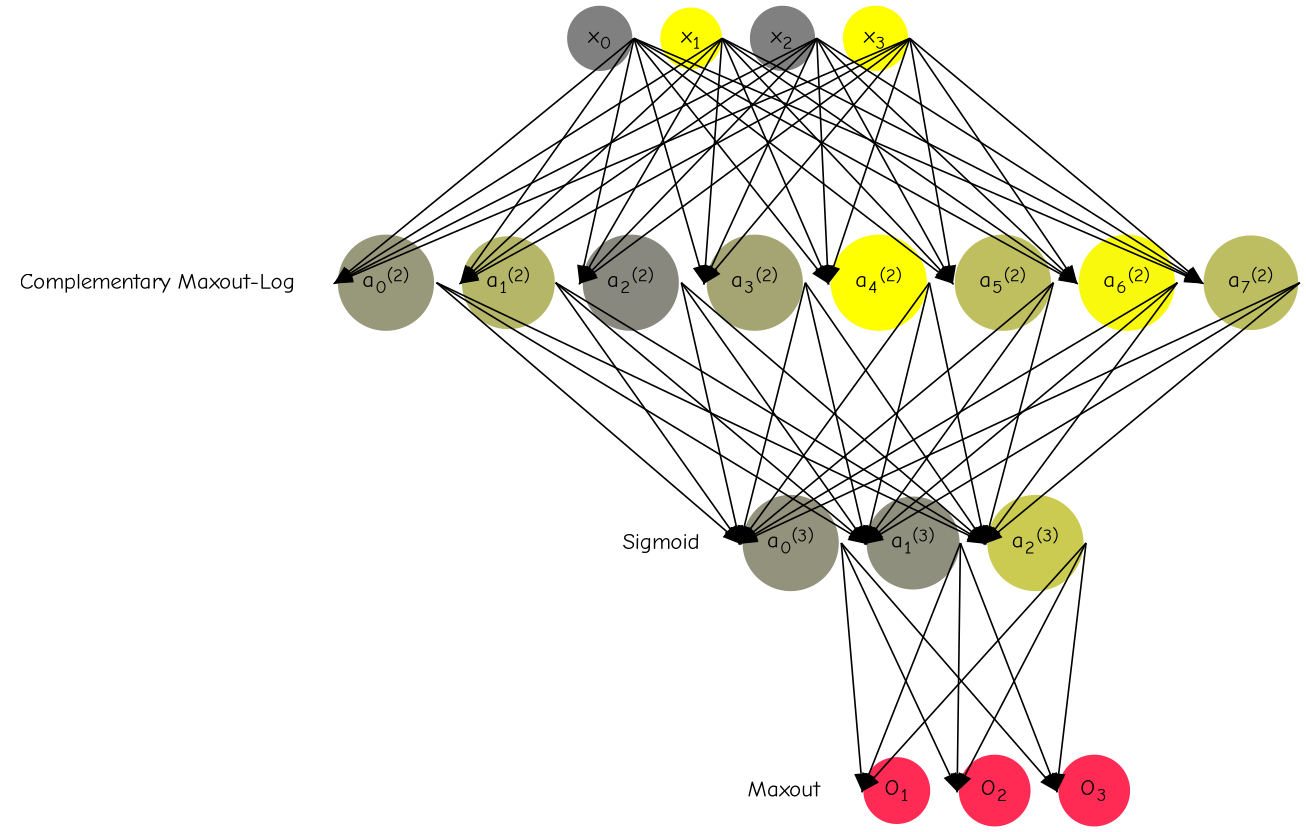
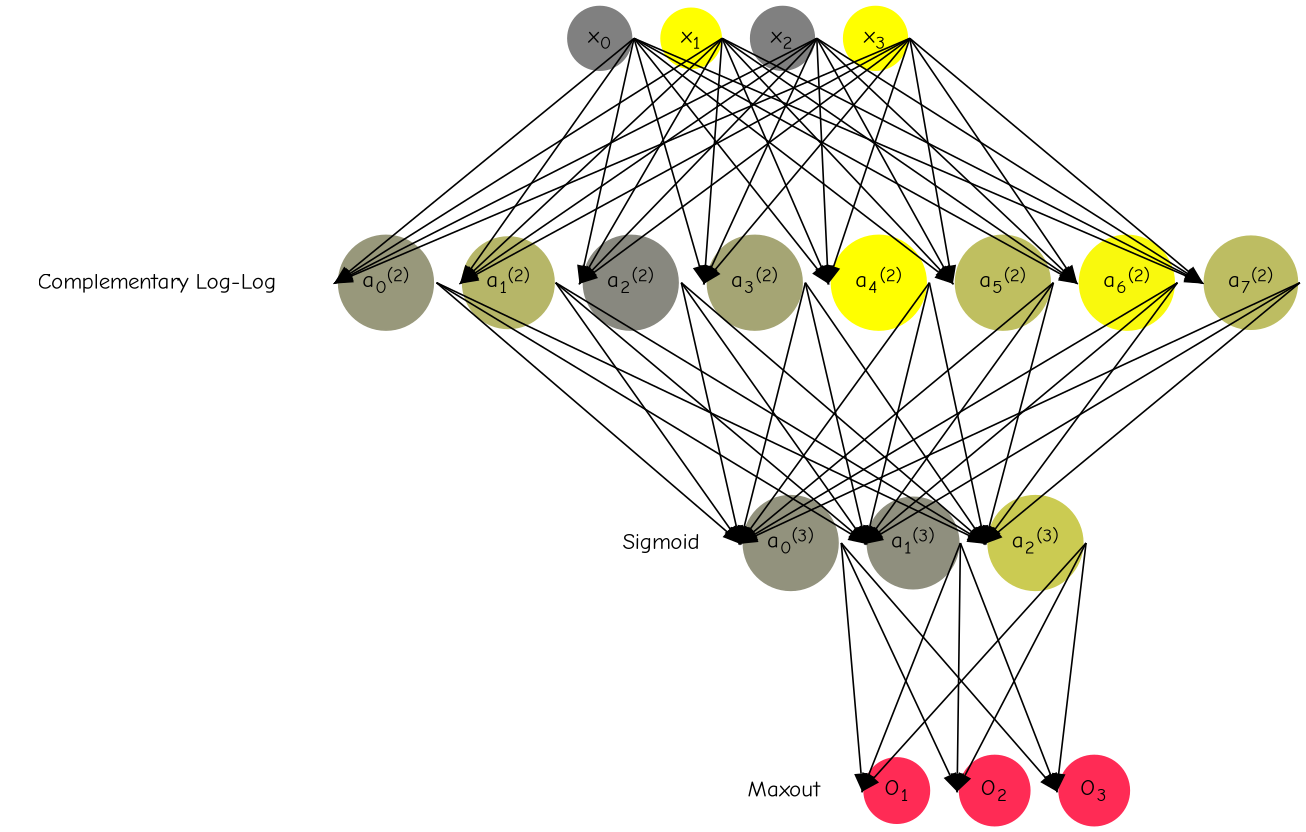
(157, 283) -> (157, 283)
